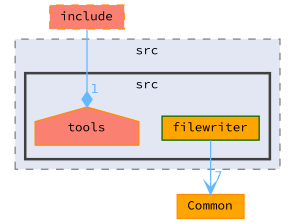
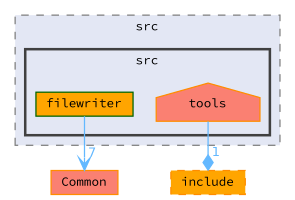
(87, 17) -> (208, 182)
(87, 60) -> (208, 138)
(211, 206) -> (84, 182)
